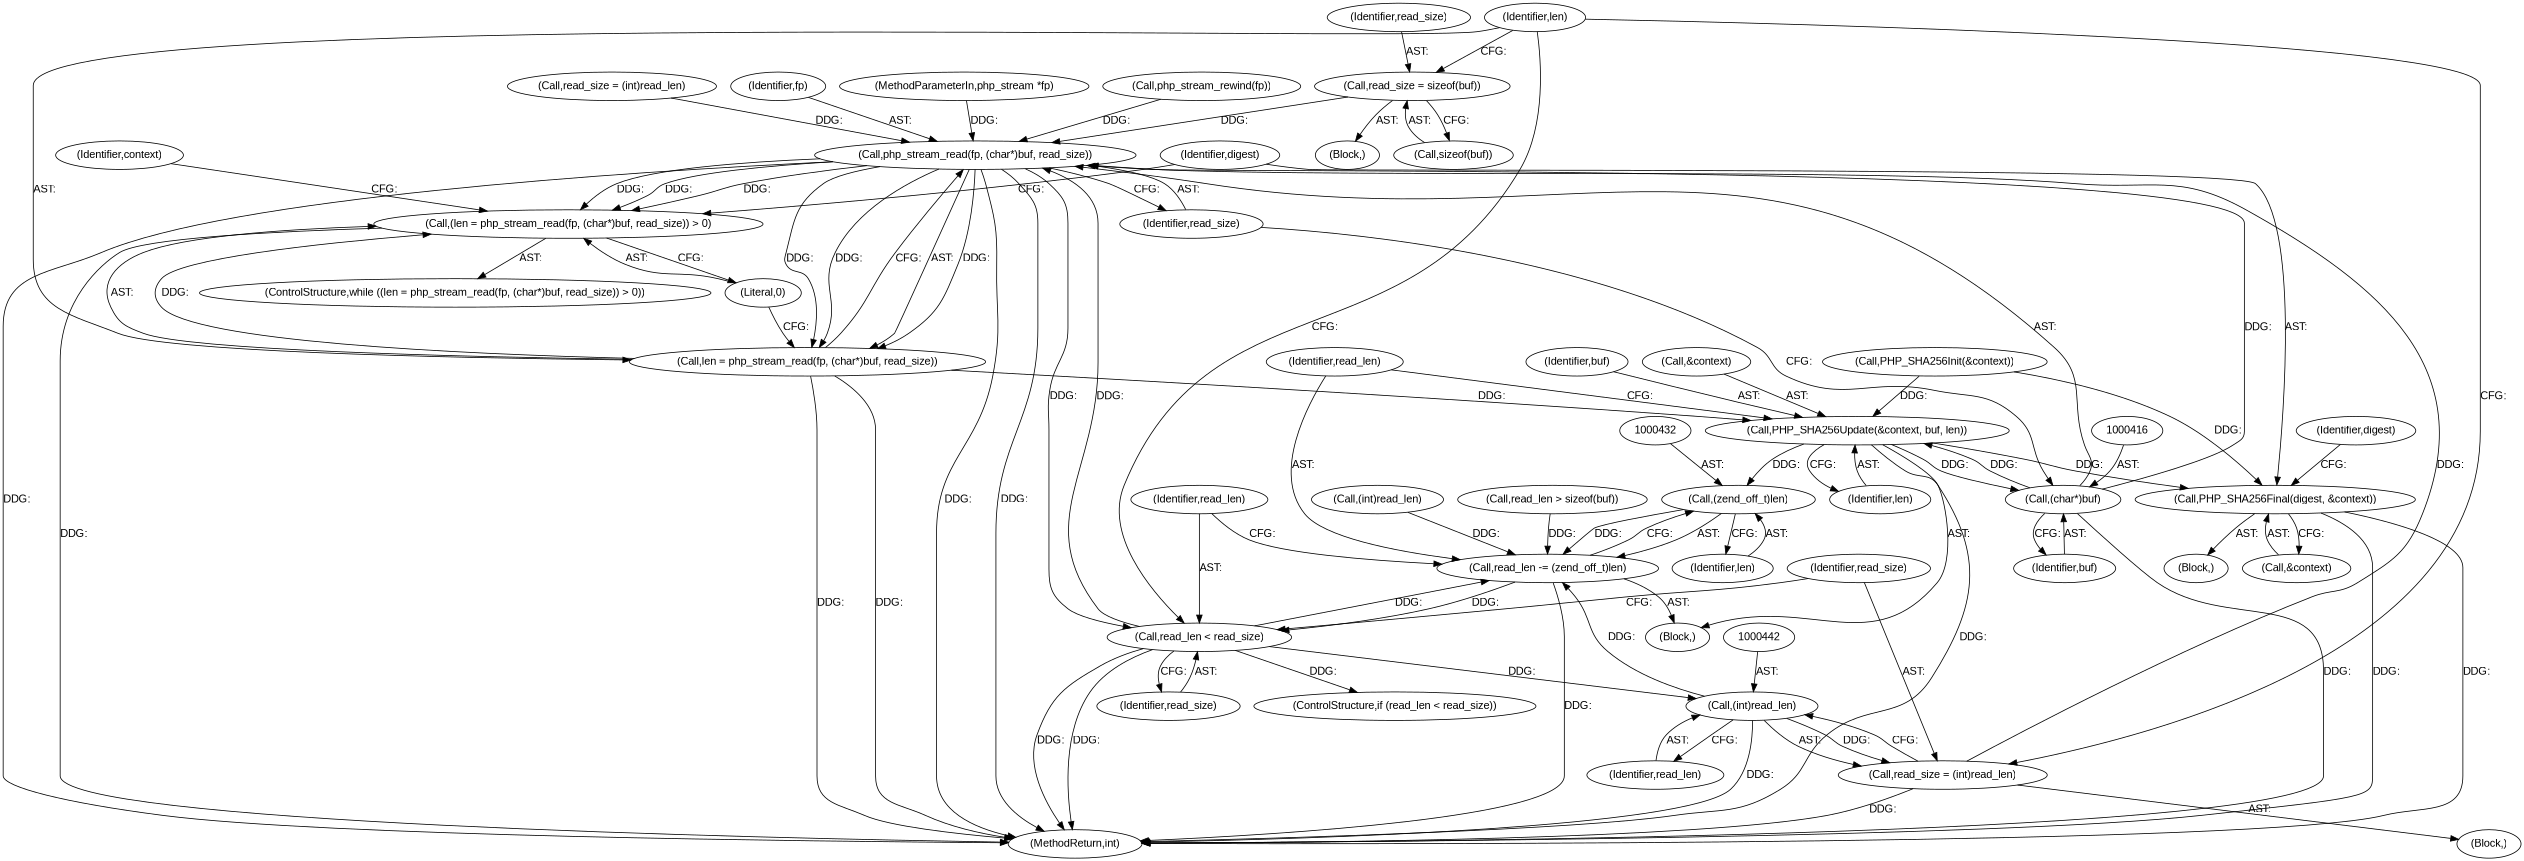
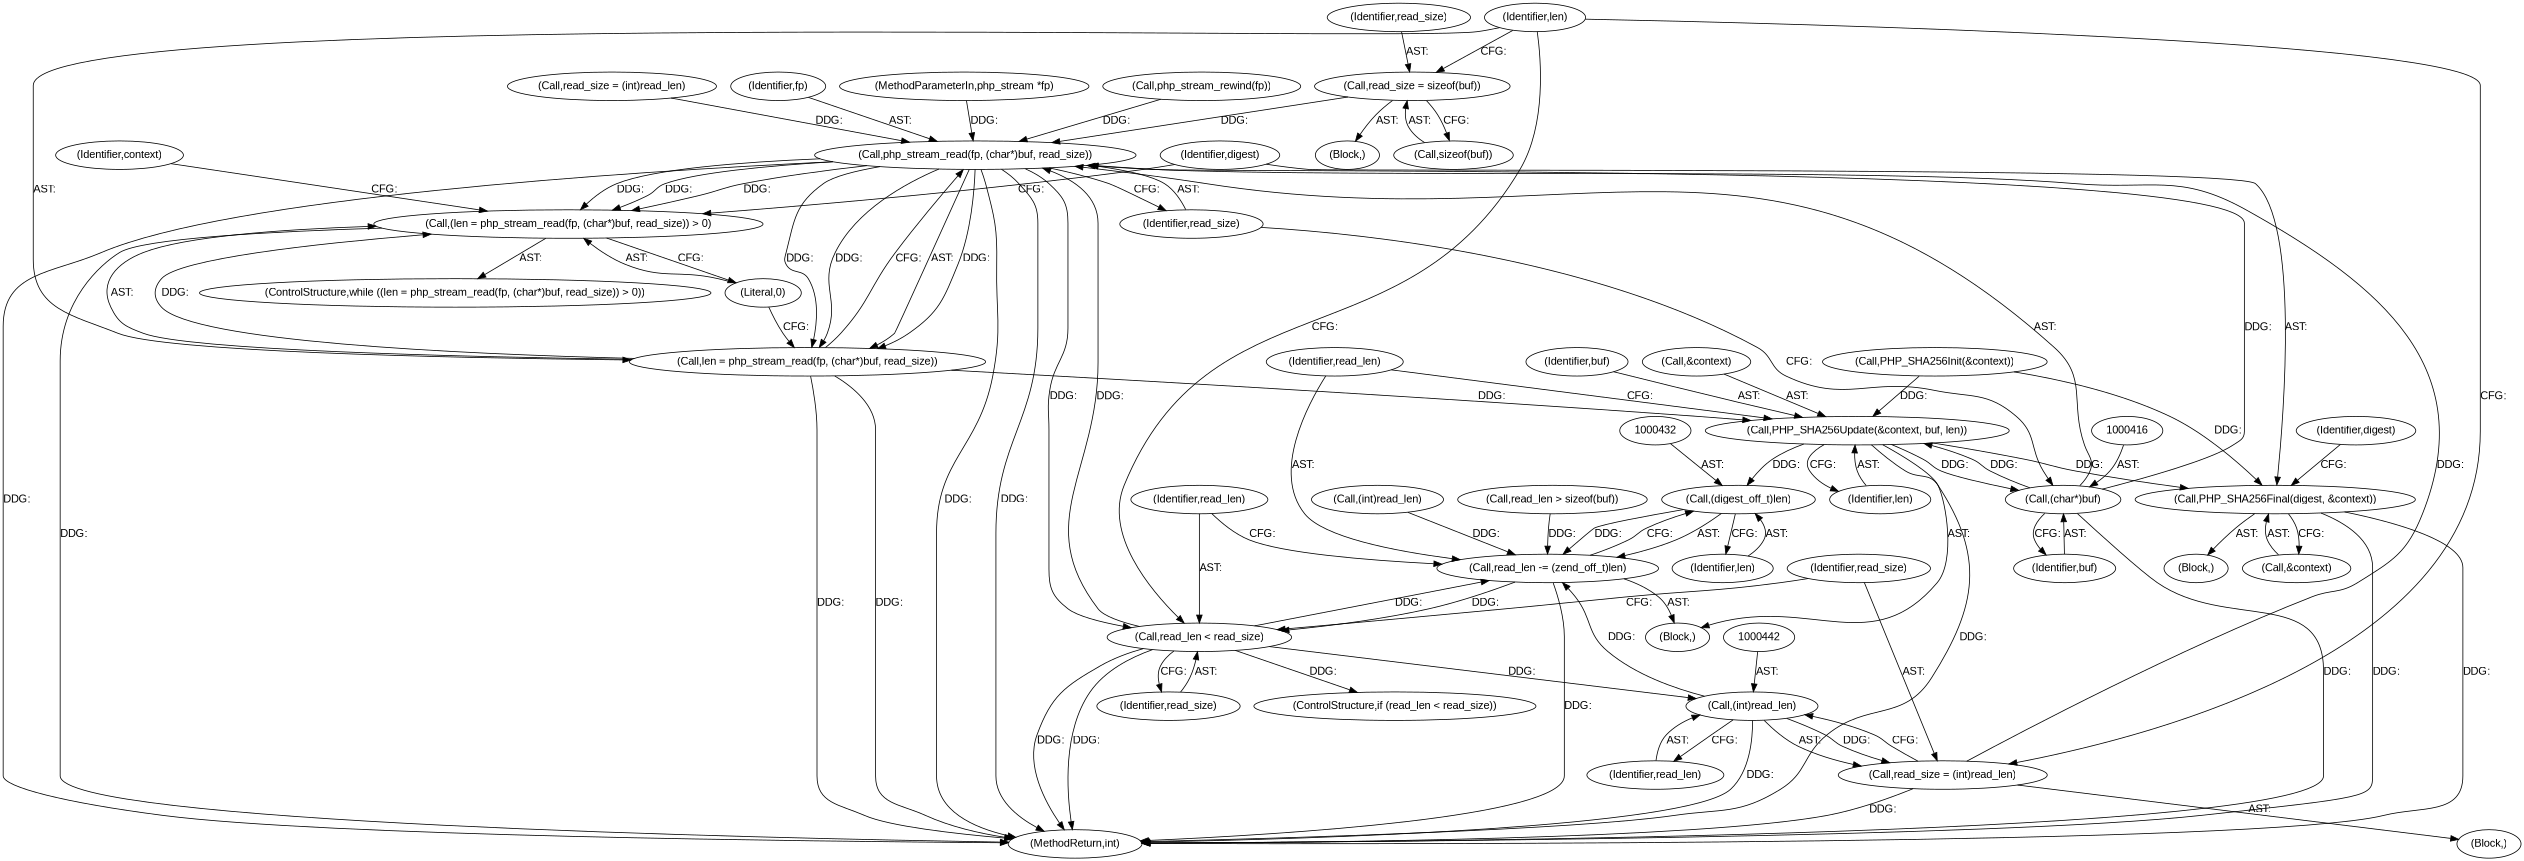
(1738, 500) -> (1738, 500)
